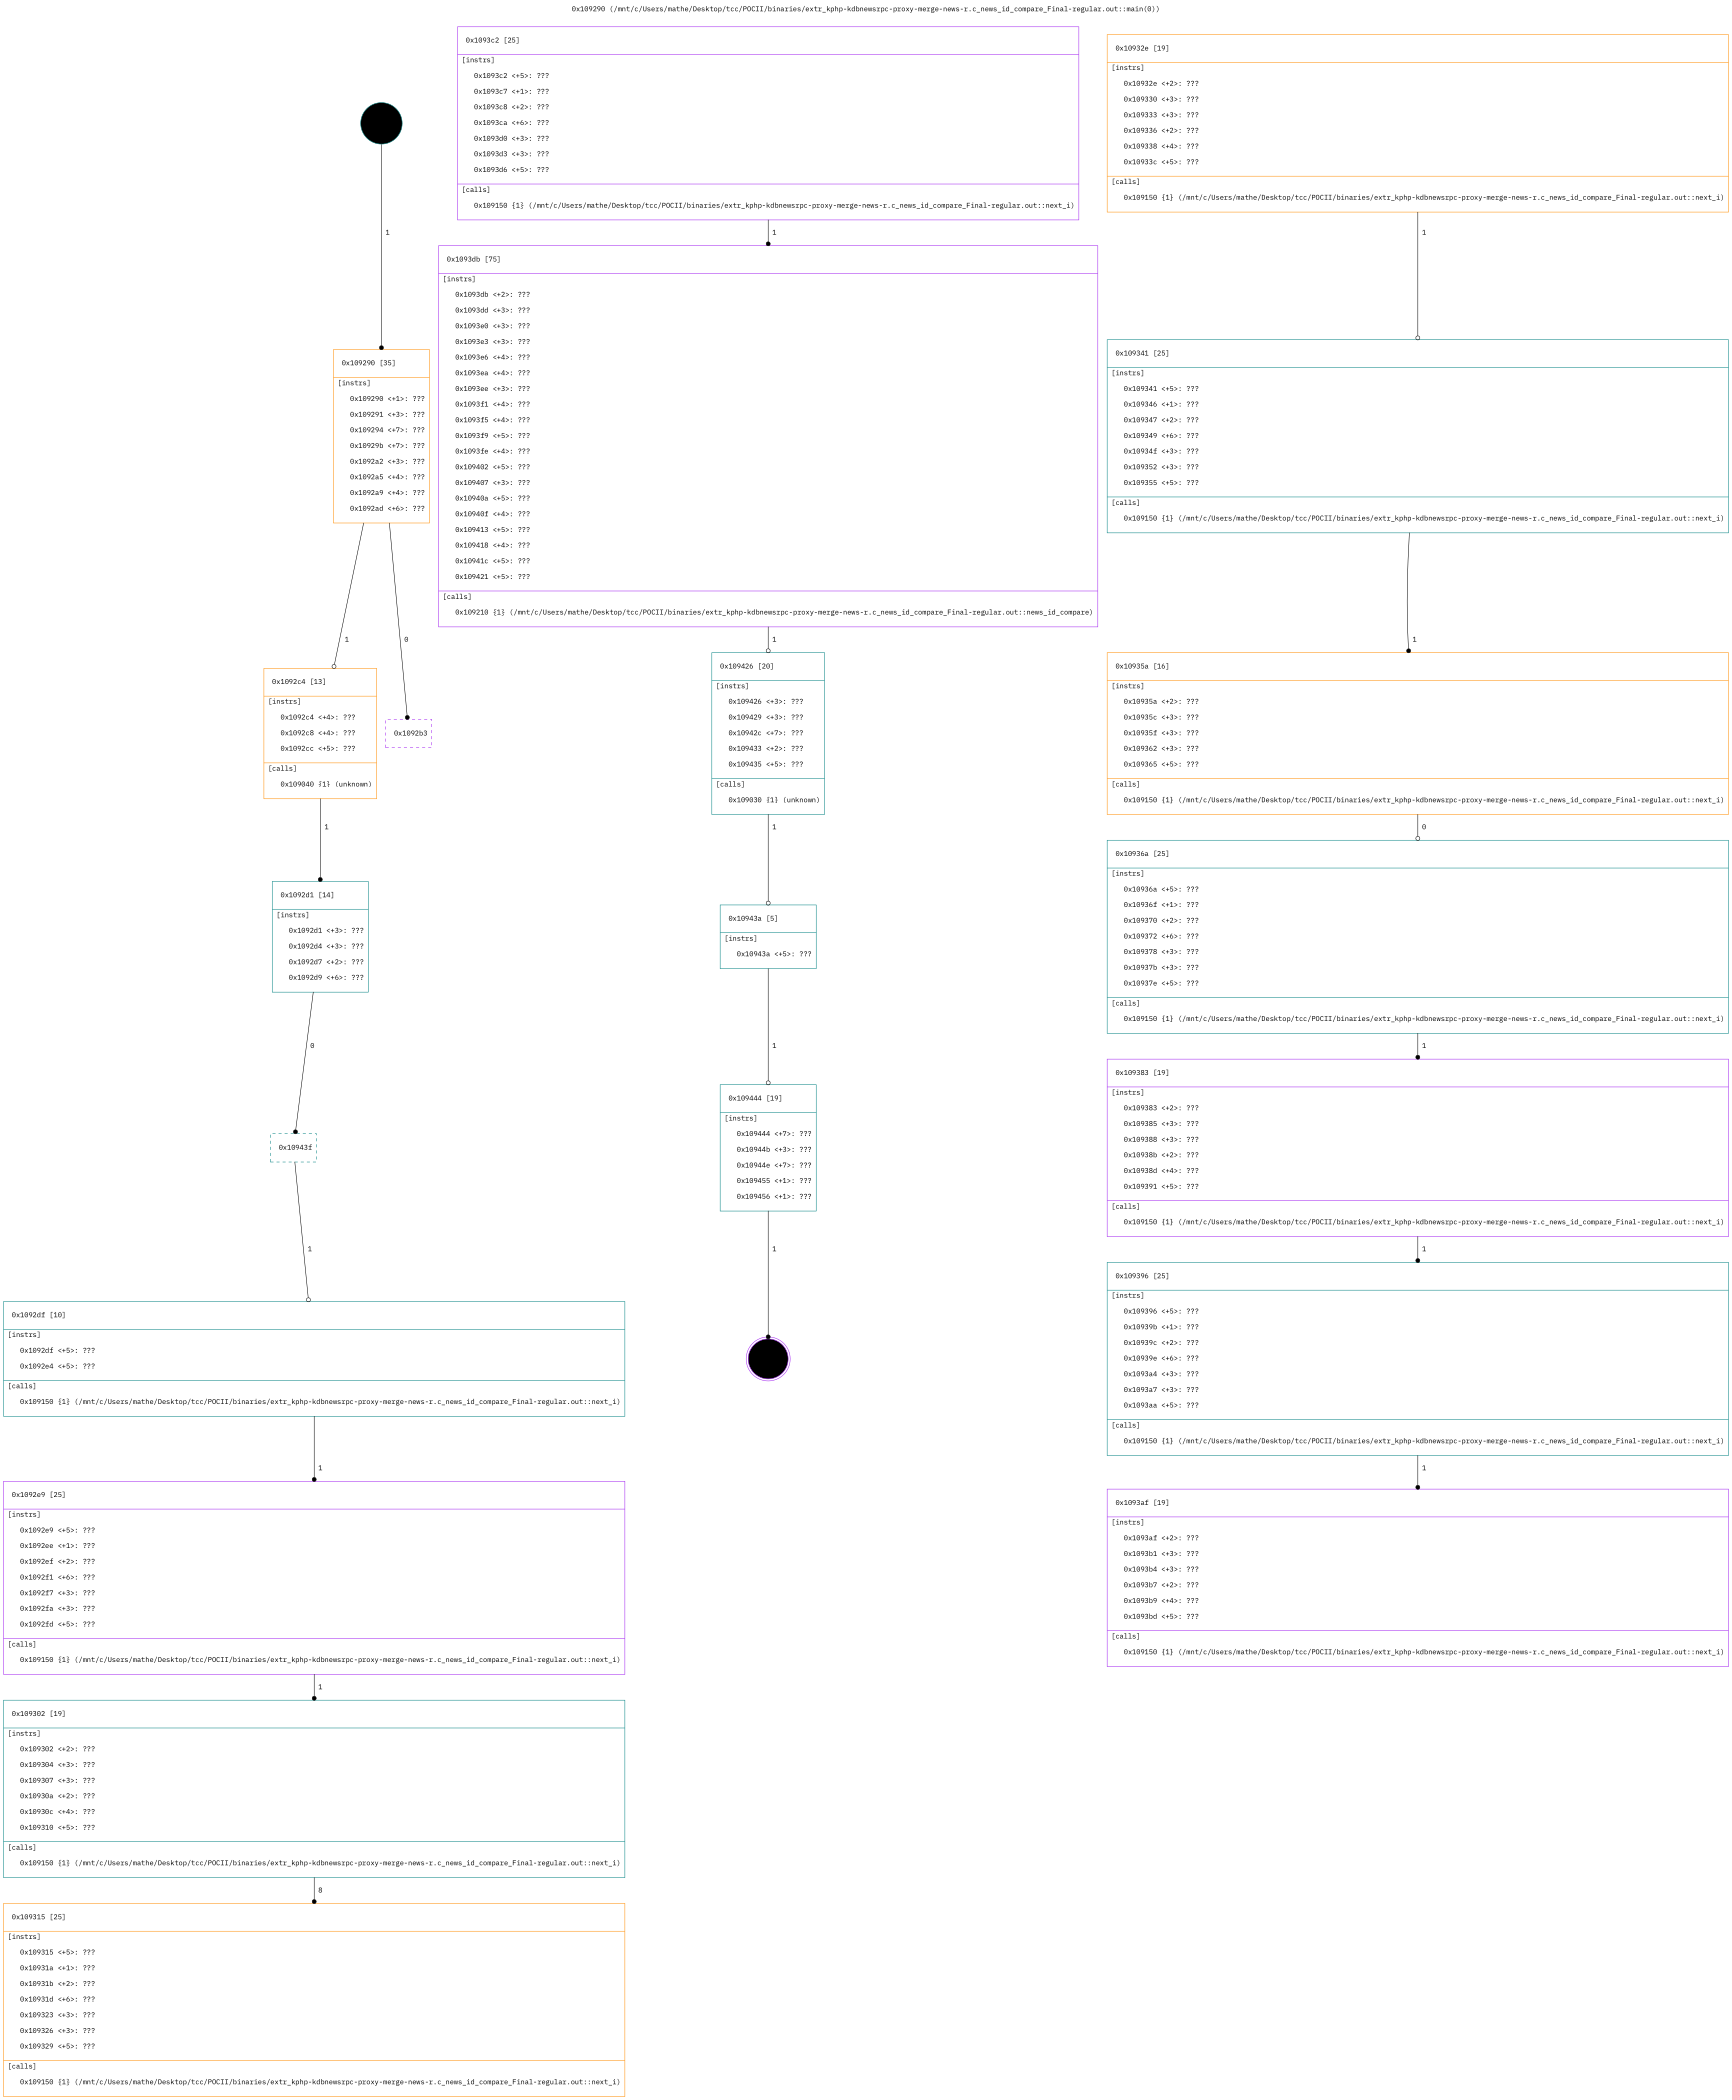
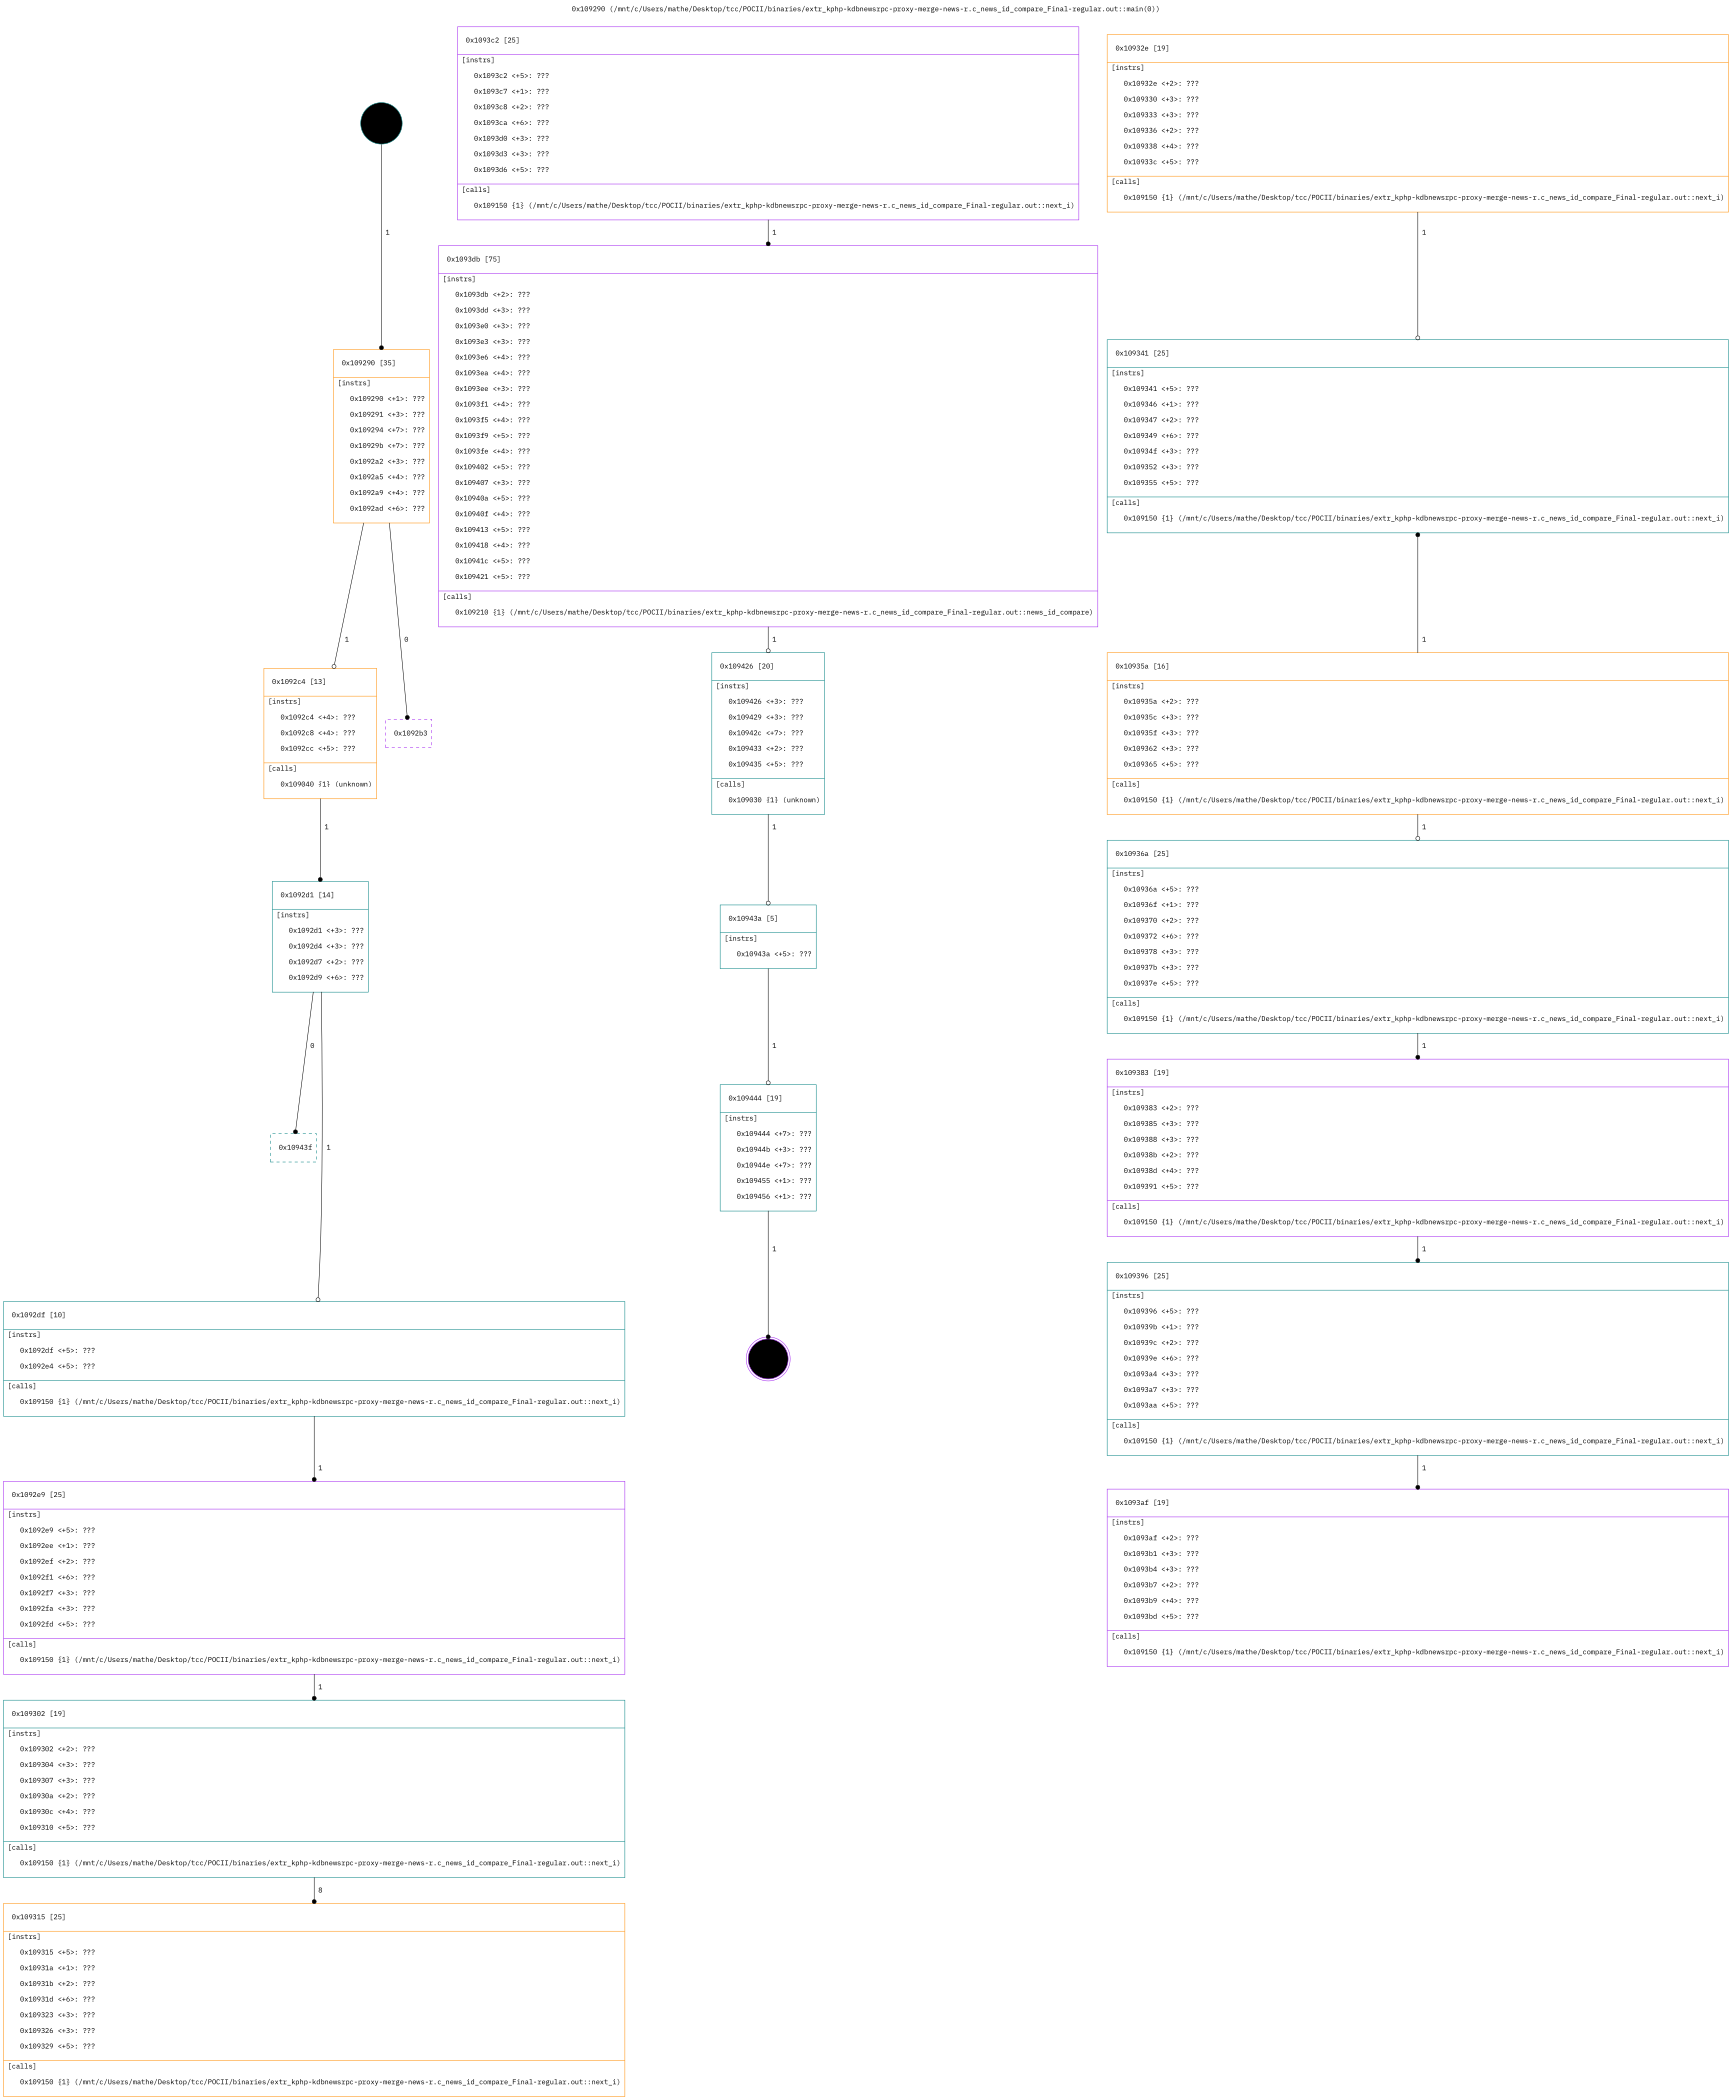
(1407, 591) -> (1418, 595)
(1422, 827) -> (1422, 827)
(302, 1230) -> (322, 1145)
